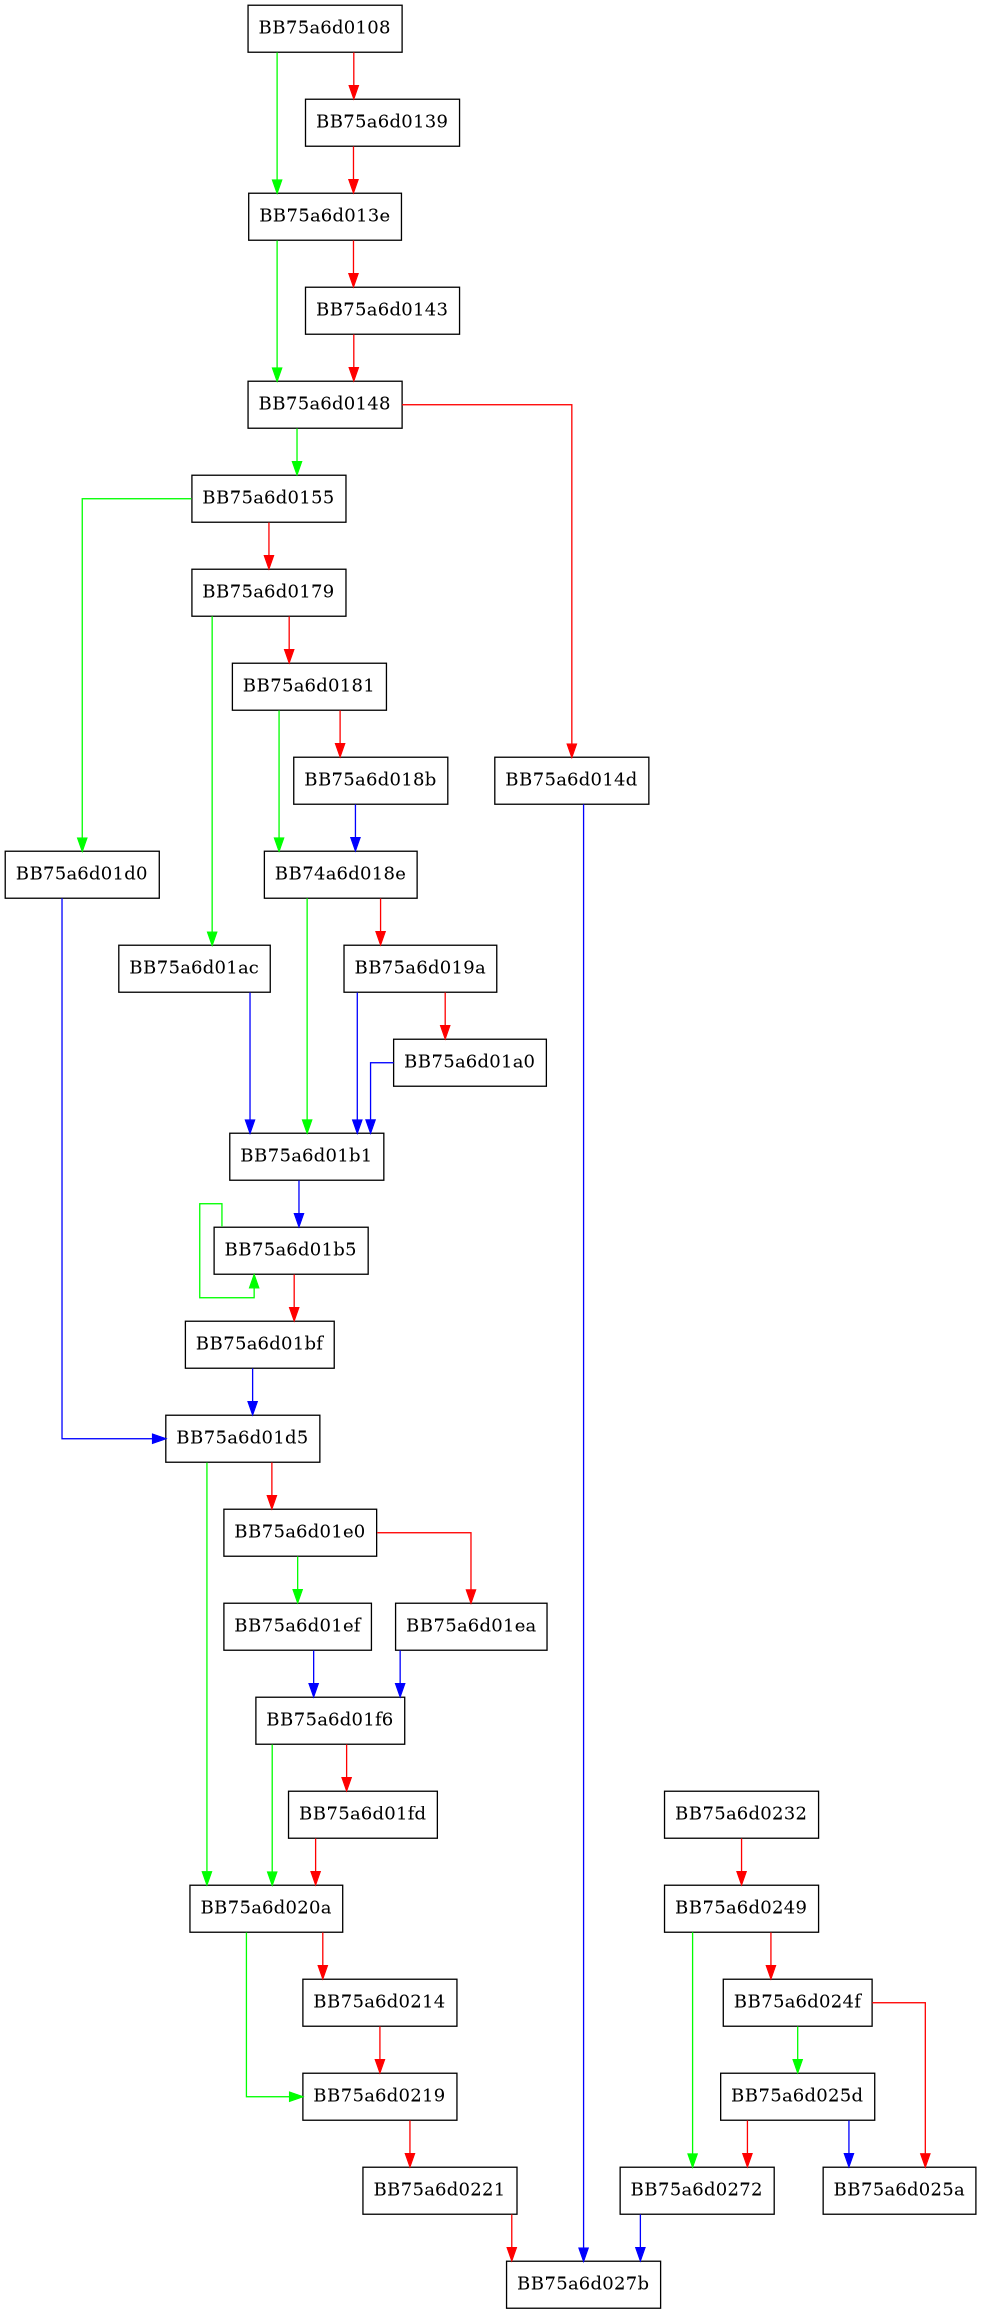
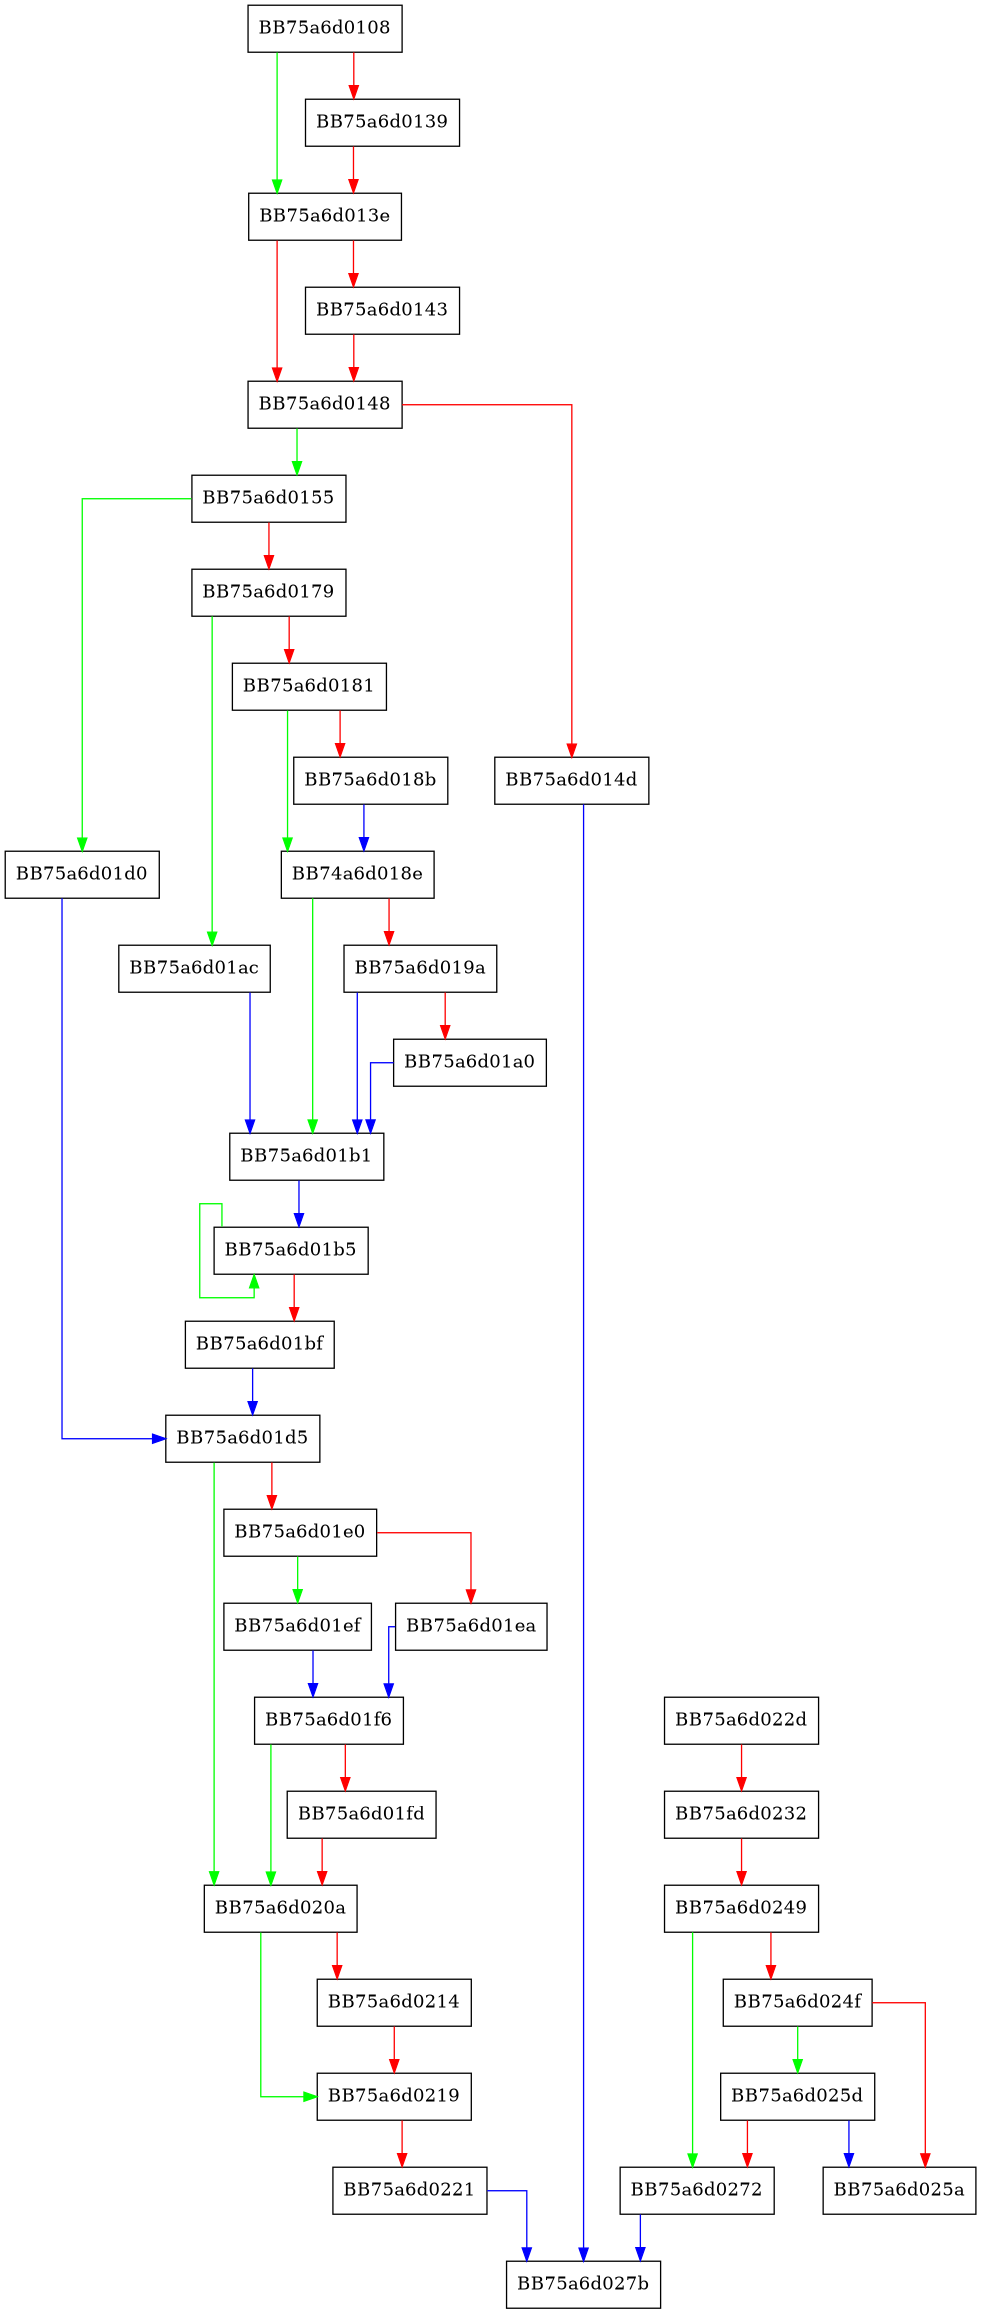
(277, 304) -> (277, 304)
none -> (742, 1721)
(512, 2231) -> (527, 2200)
